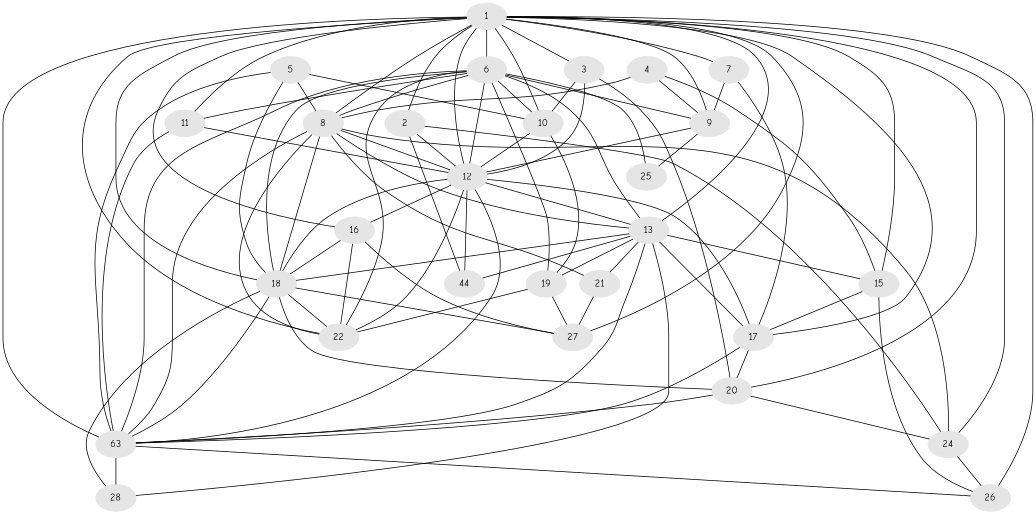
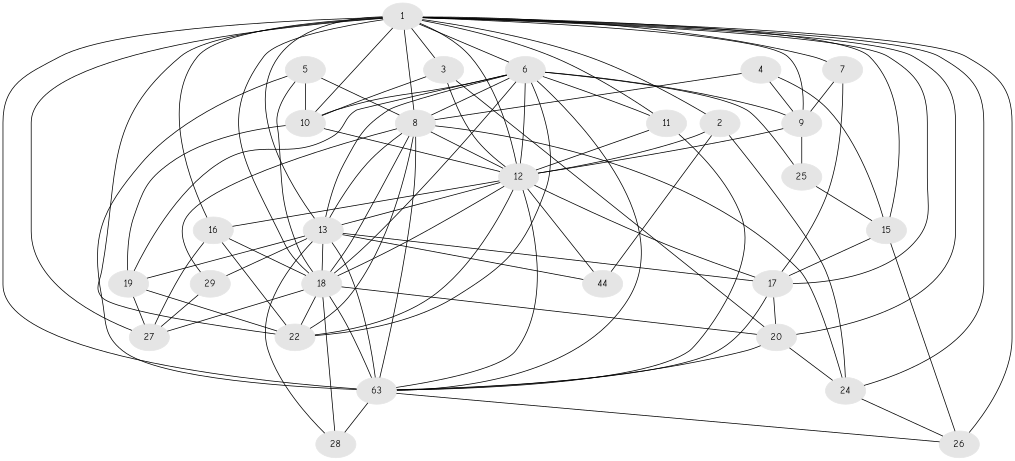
(764, 257) -> (844, 204)
(600, 284) -> (210, 284)
